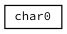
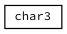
(33, 17) -> (33, 17)
